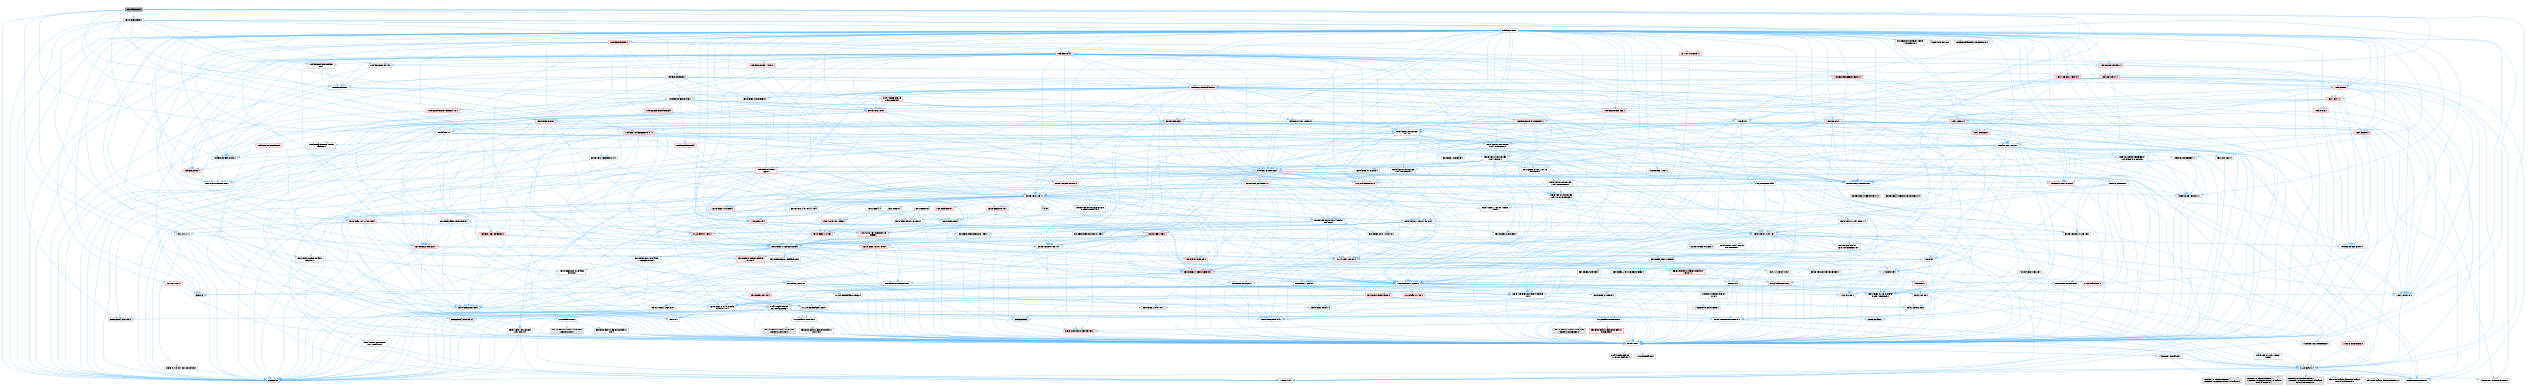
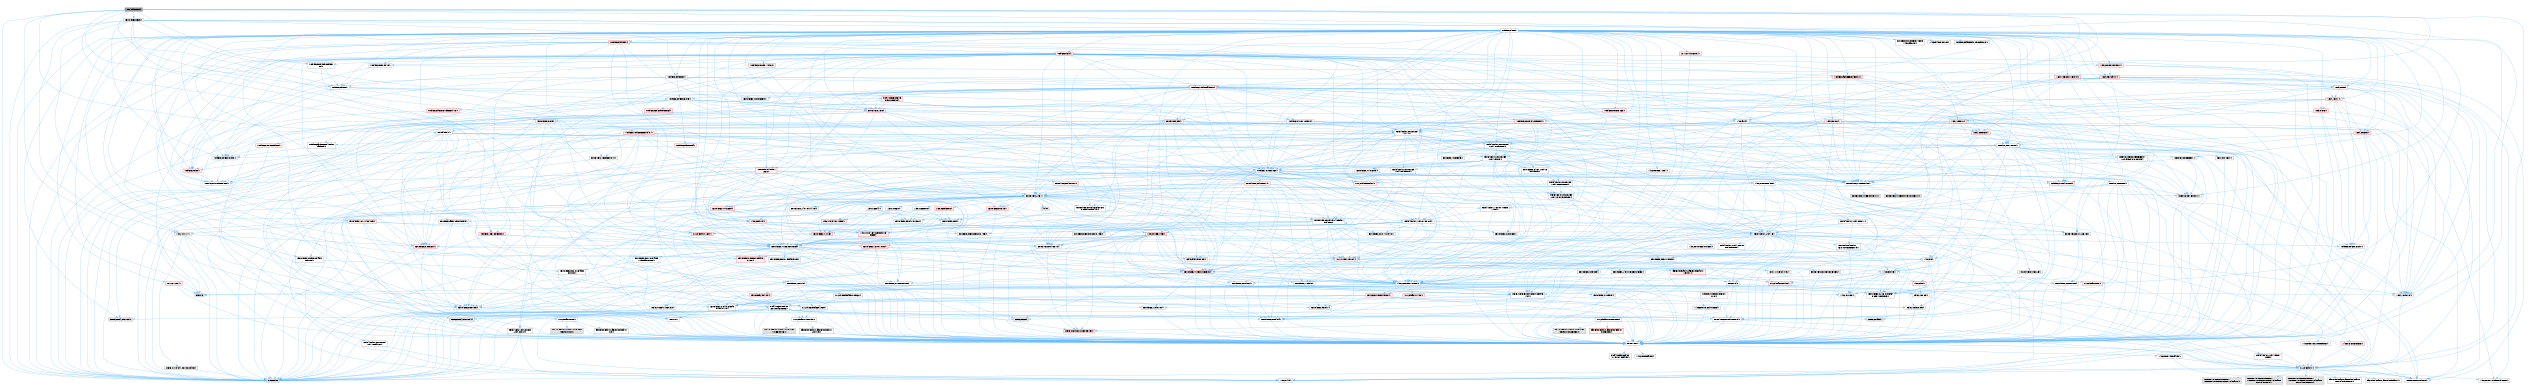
(256, 43) -> (217, 60)
(1235, 293) -> (1471, 288)
(779, 331) -> (779, 331)
